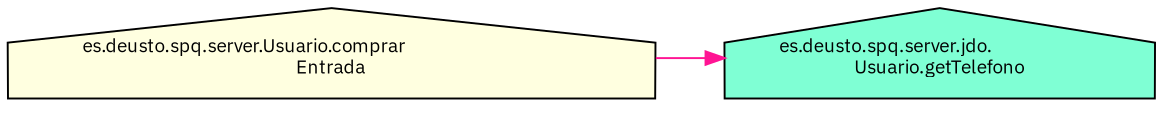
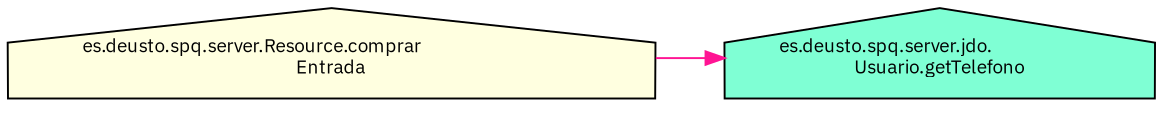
(332, 58) -> (332, 58)
